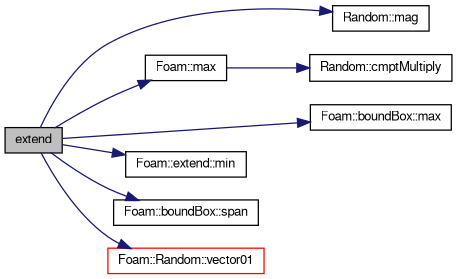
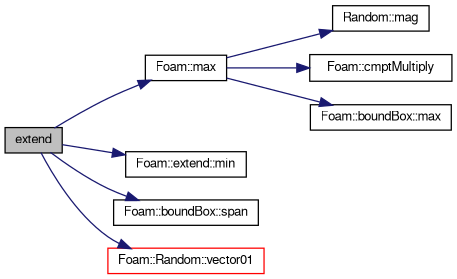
(158, 24) -> (273, 46)
(381, 68) -> (381, 68)
(180, 131) -> (273, 90)
